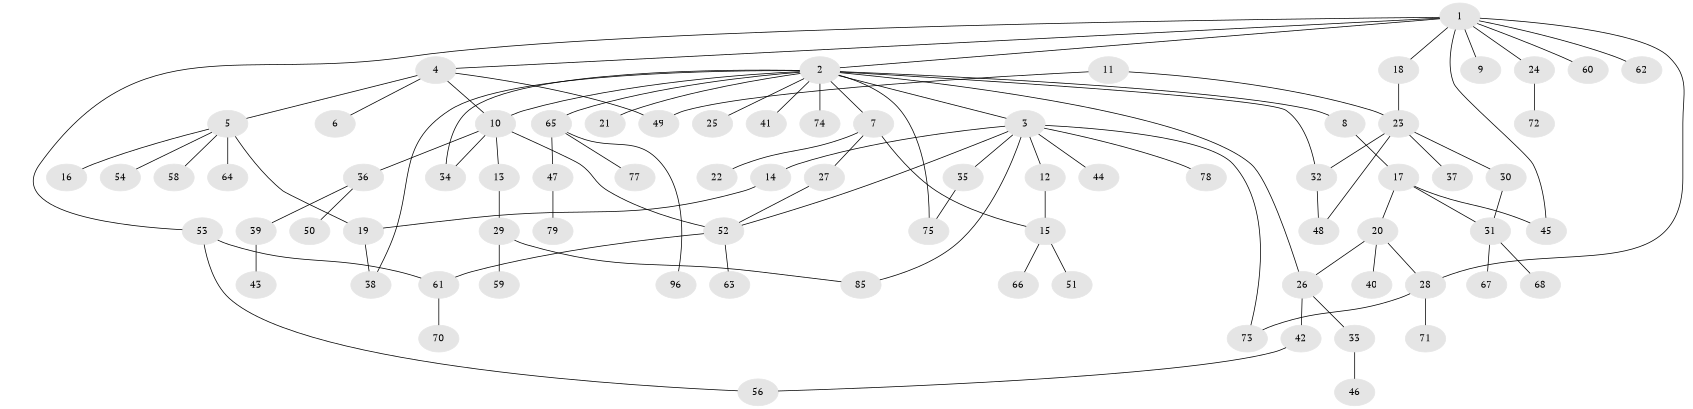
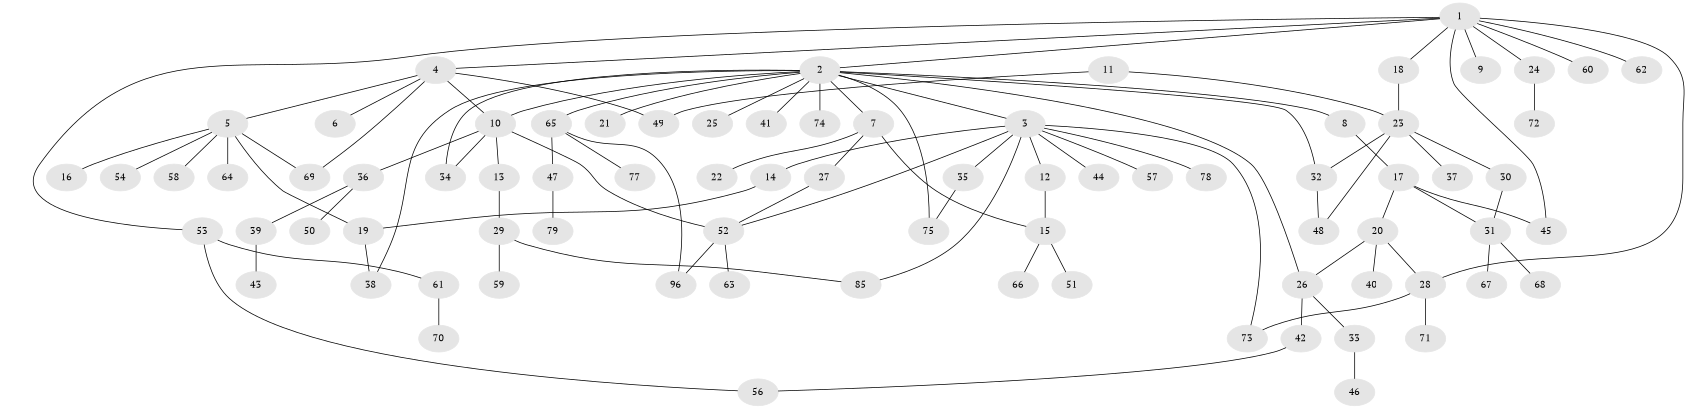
none -> (310, 178)
none -> (1153, 178)
(579, 250) -> (700, 258)
